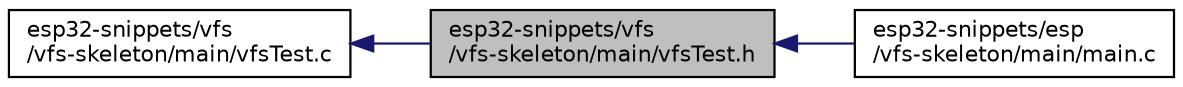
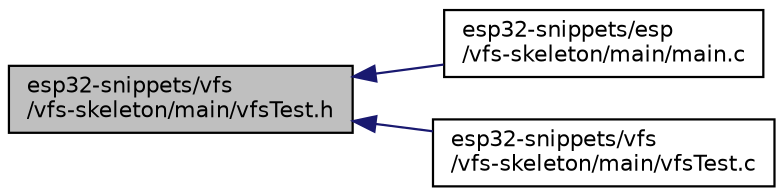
(402, 44) -> (404, 128)
